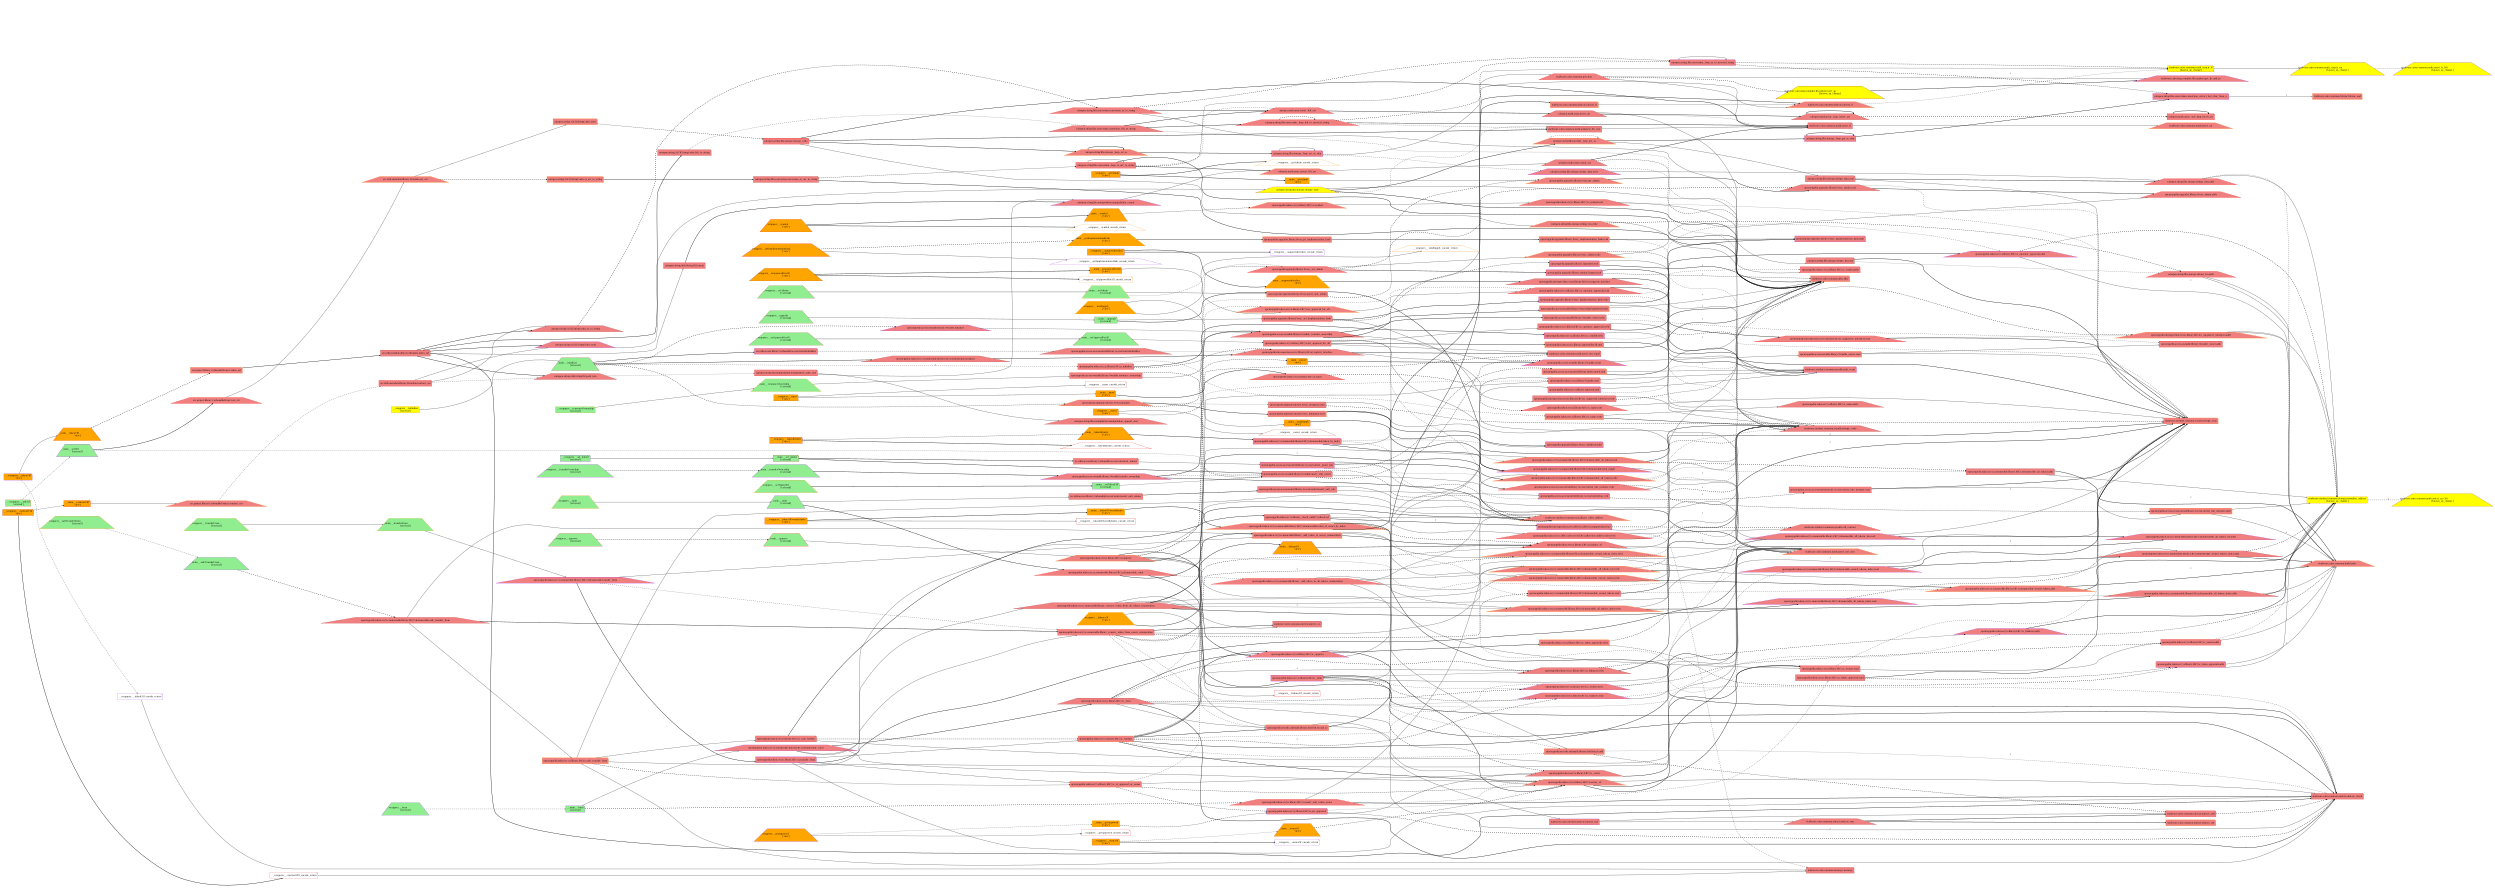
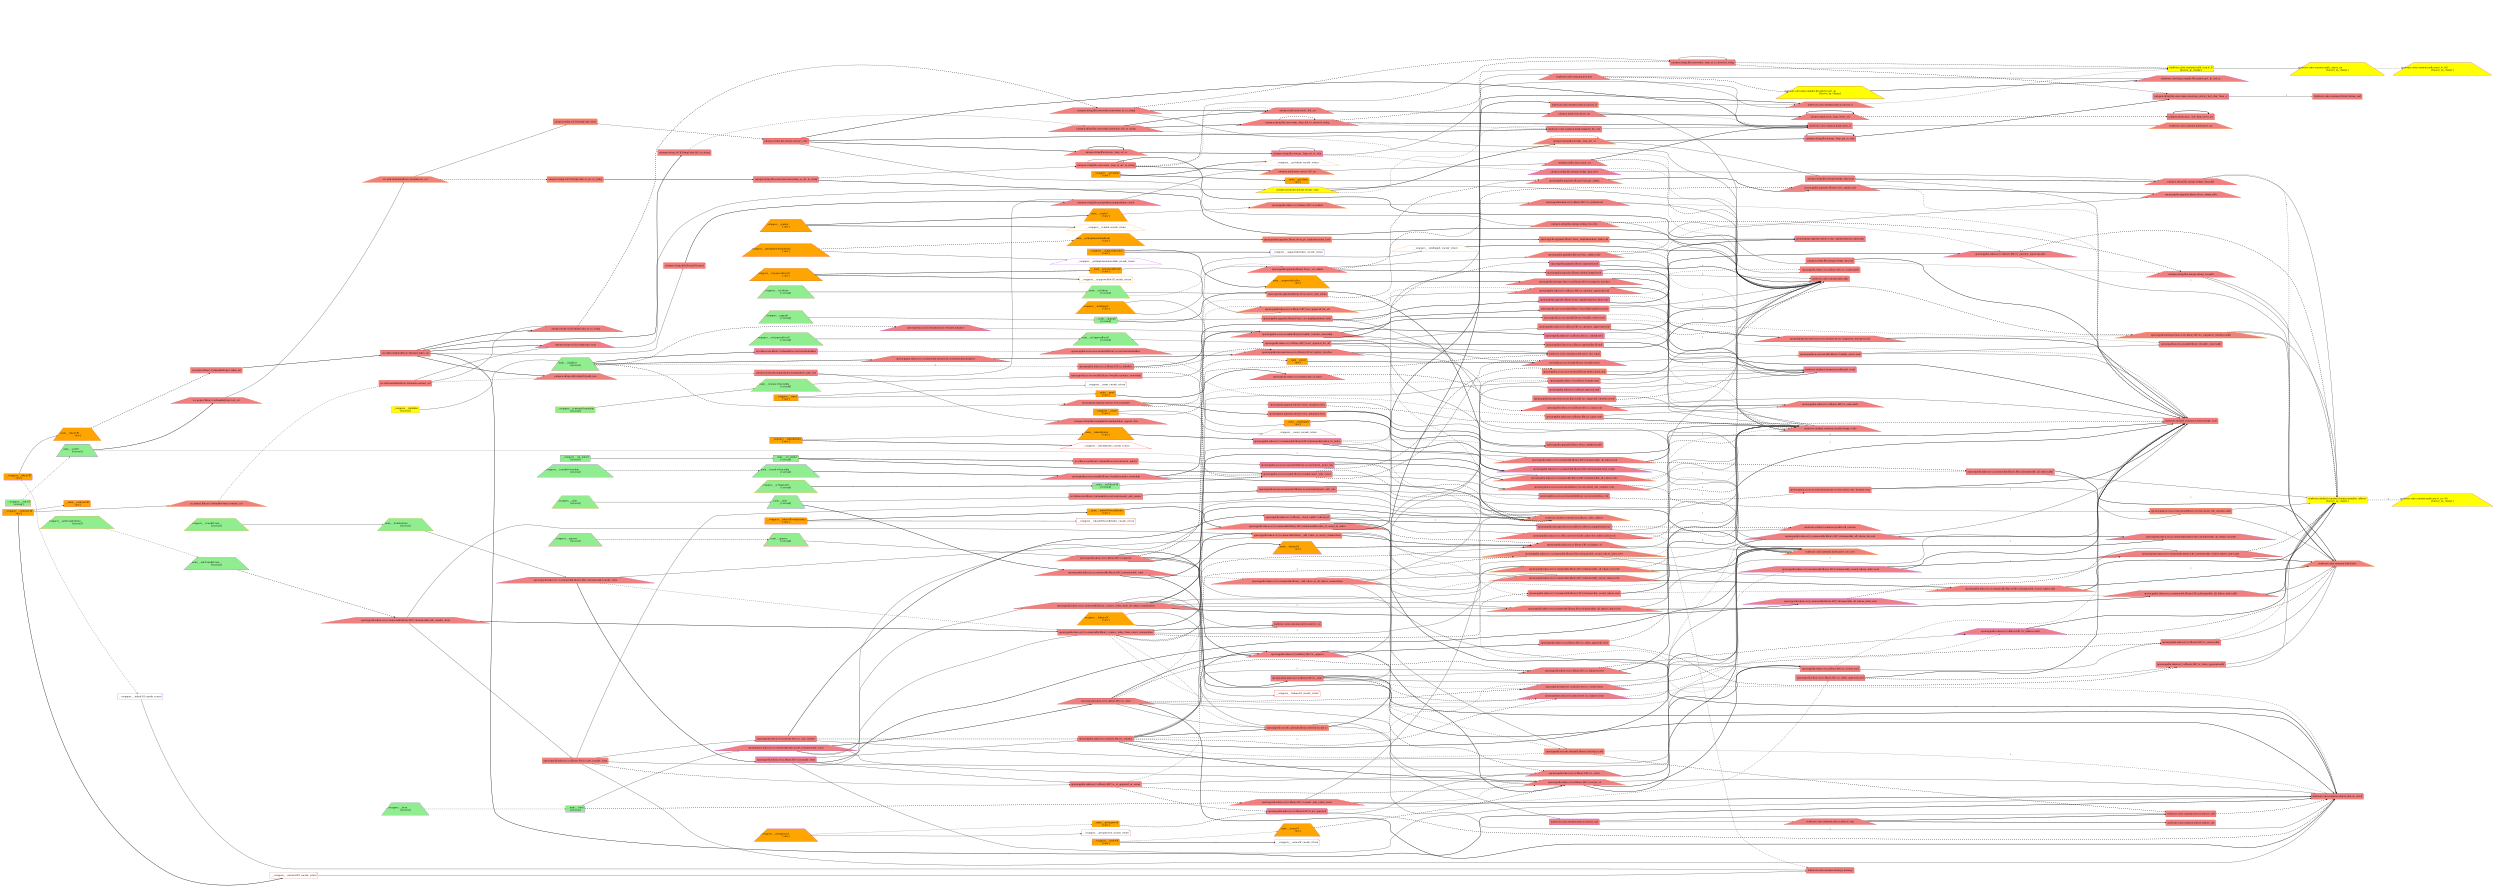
(1601, 208) -> (1650, 249)
(1574, 363) -> (1574, 363)
none -> (1674, 406)
(133, 504) -> (101, 509)
